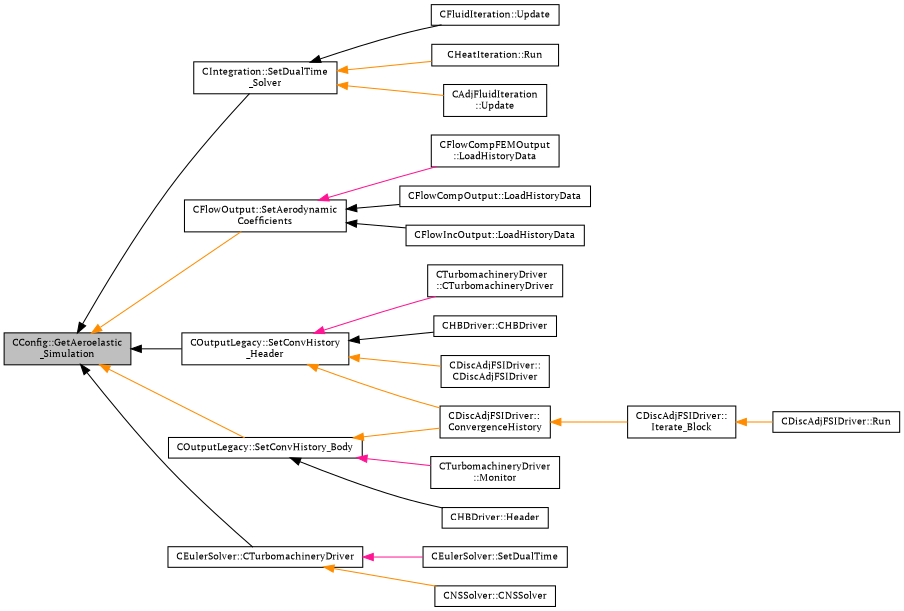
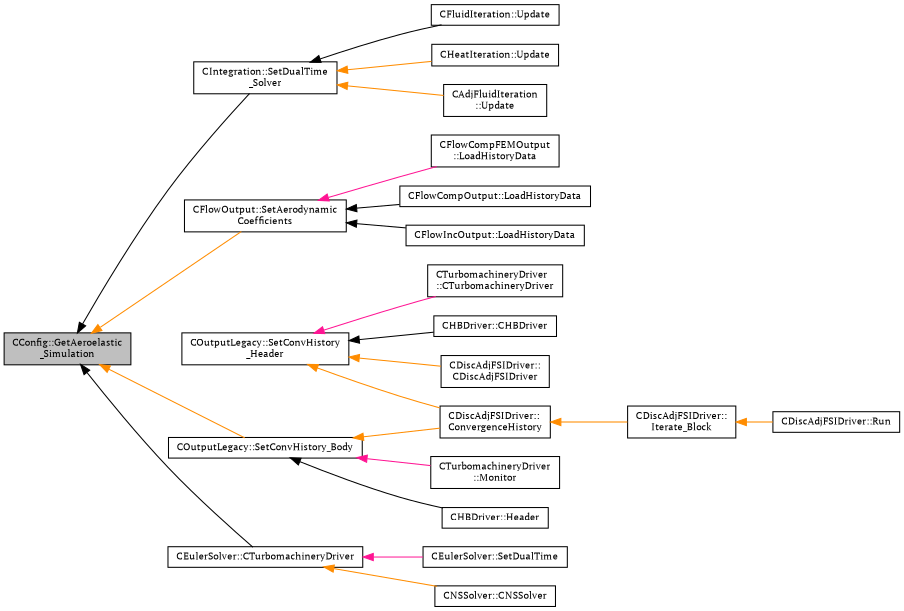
(495, 55) -> (495, 55)
(162, 349) -> none
